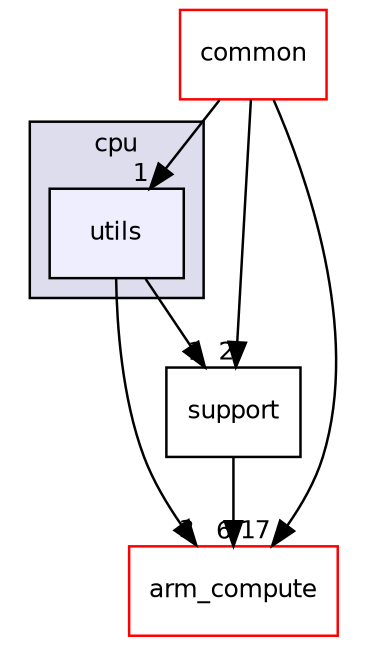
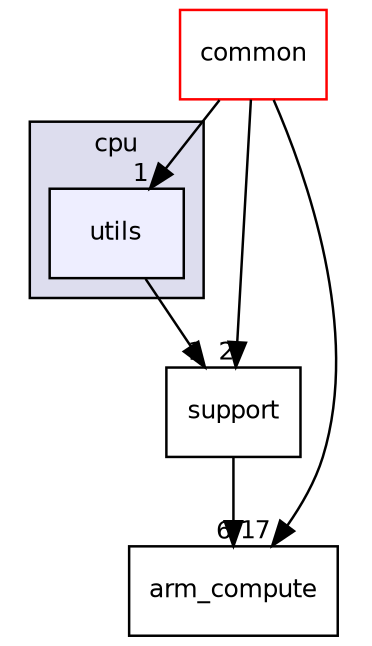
(130, 407) -> none
(233, 591) -> (233, 591)
